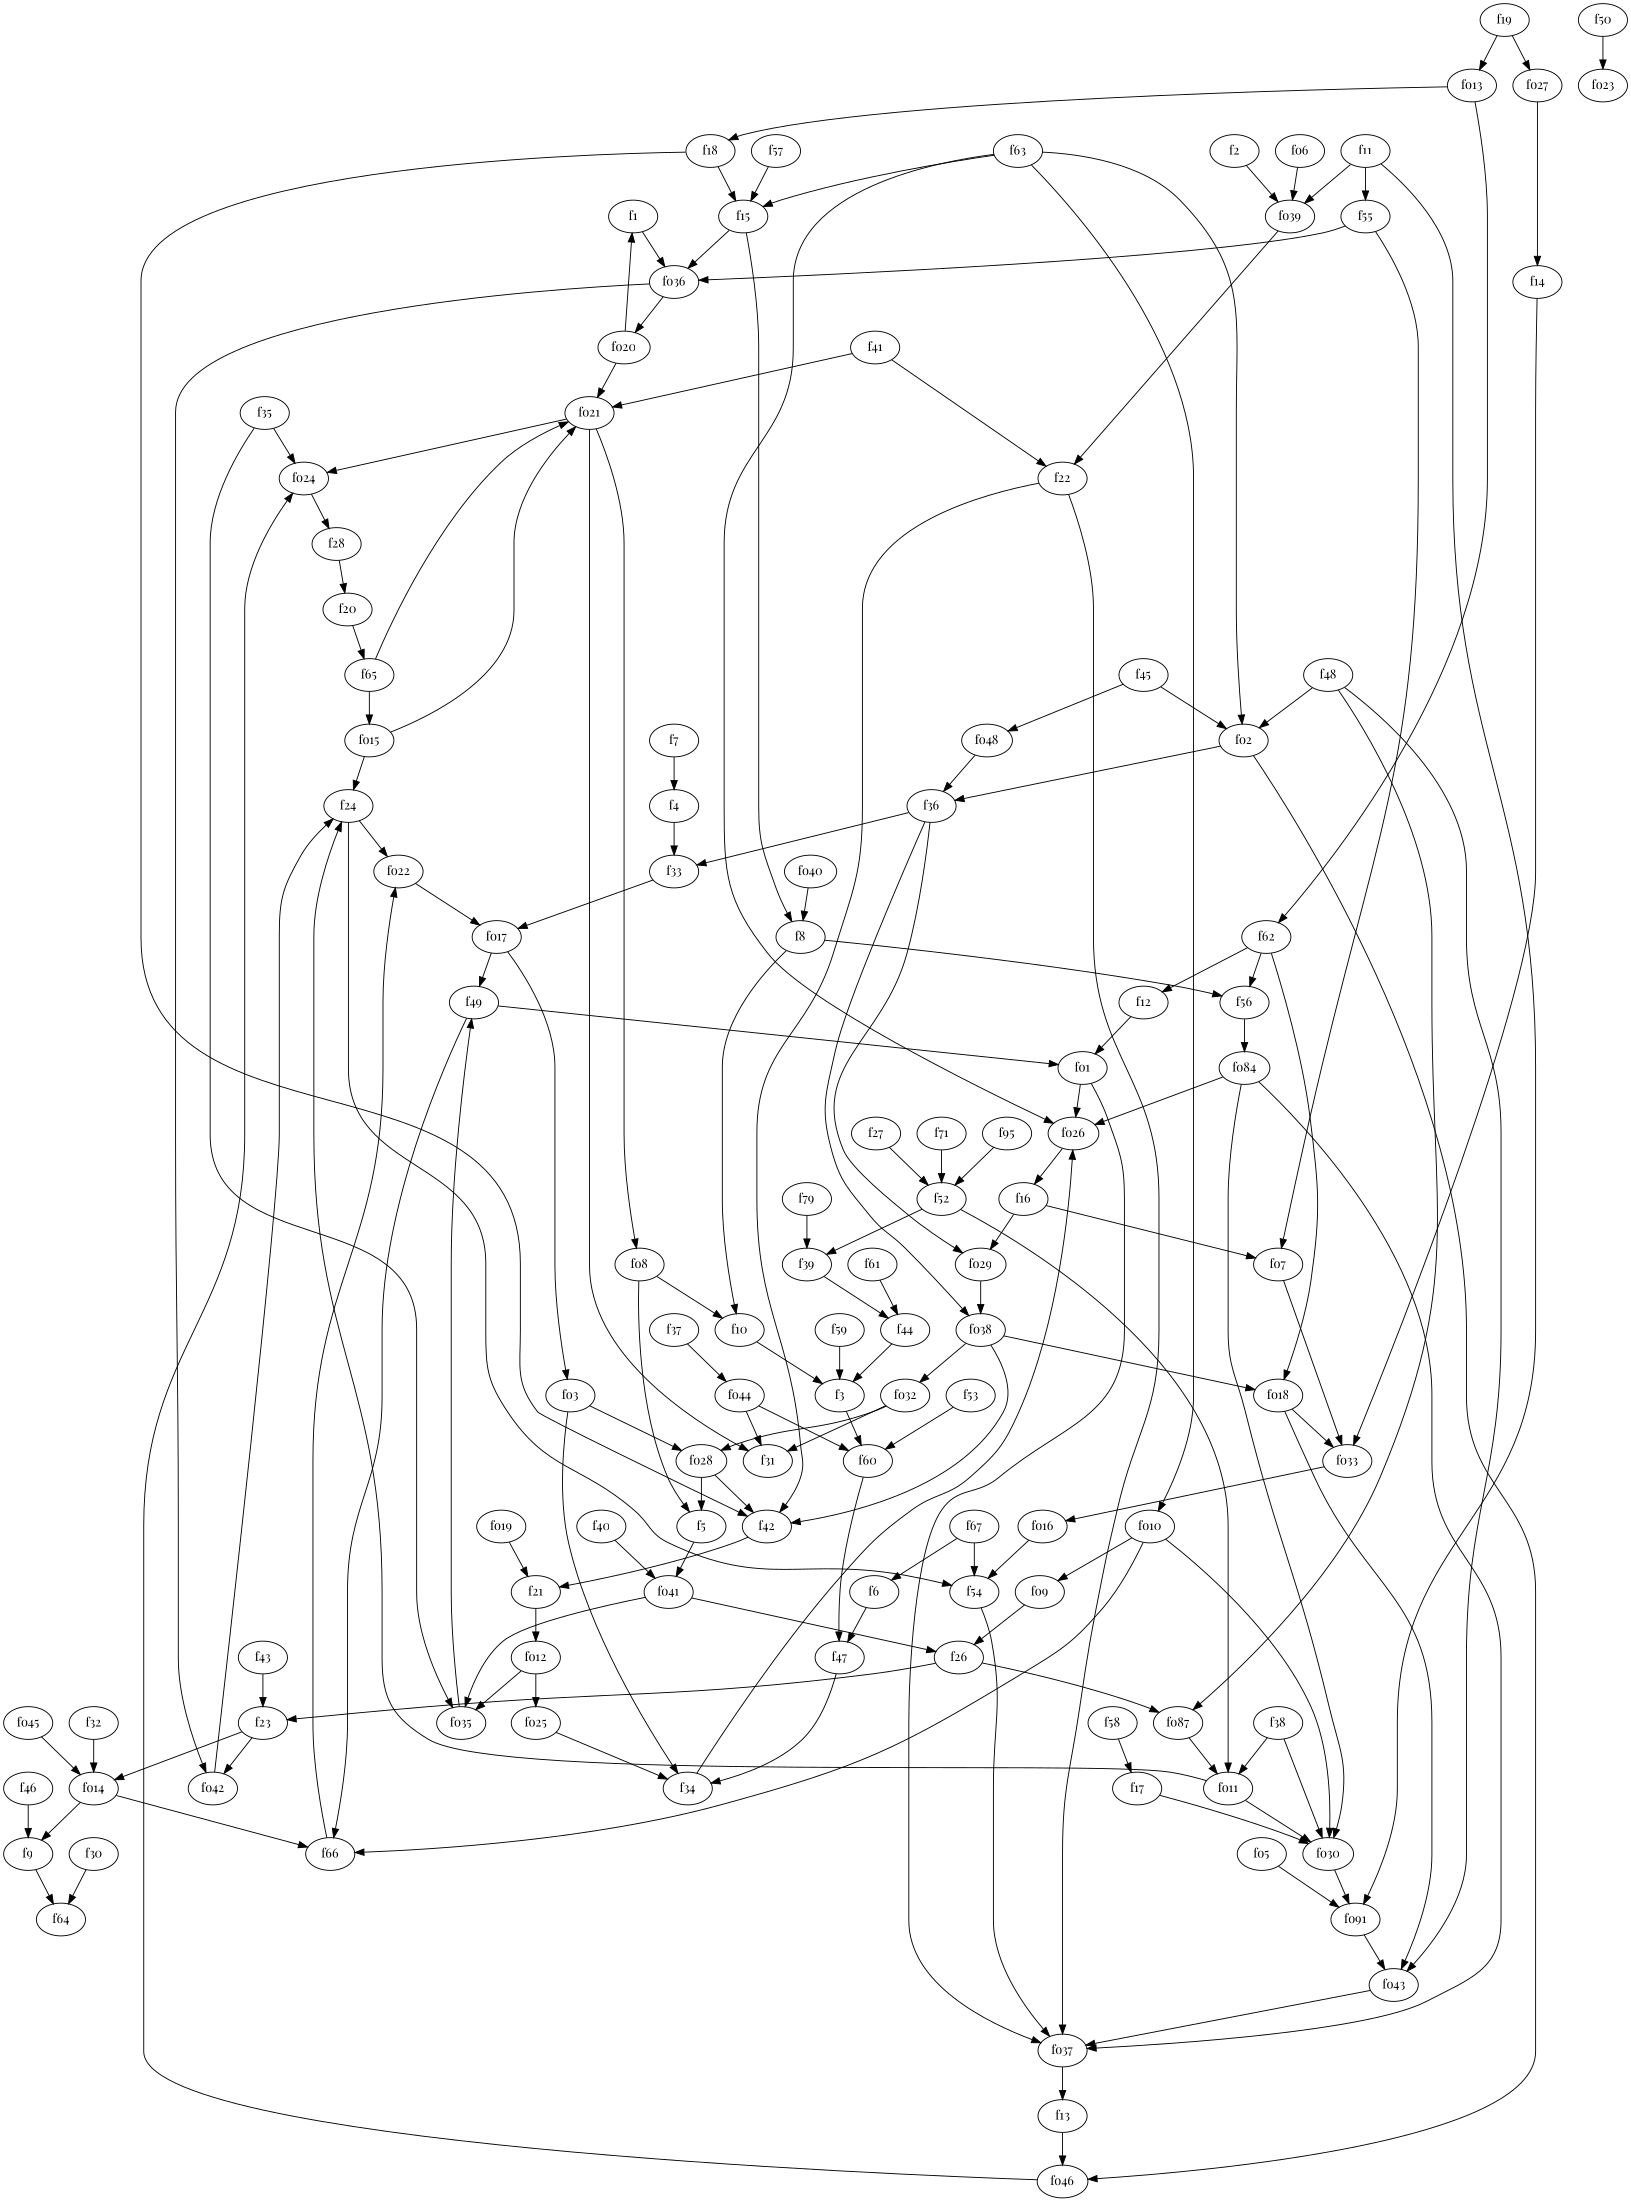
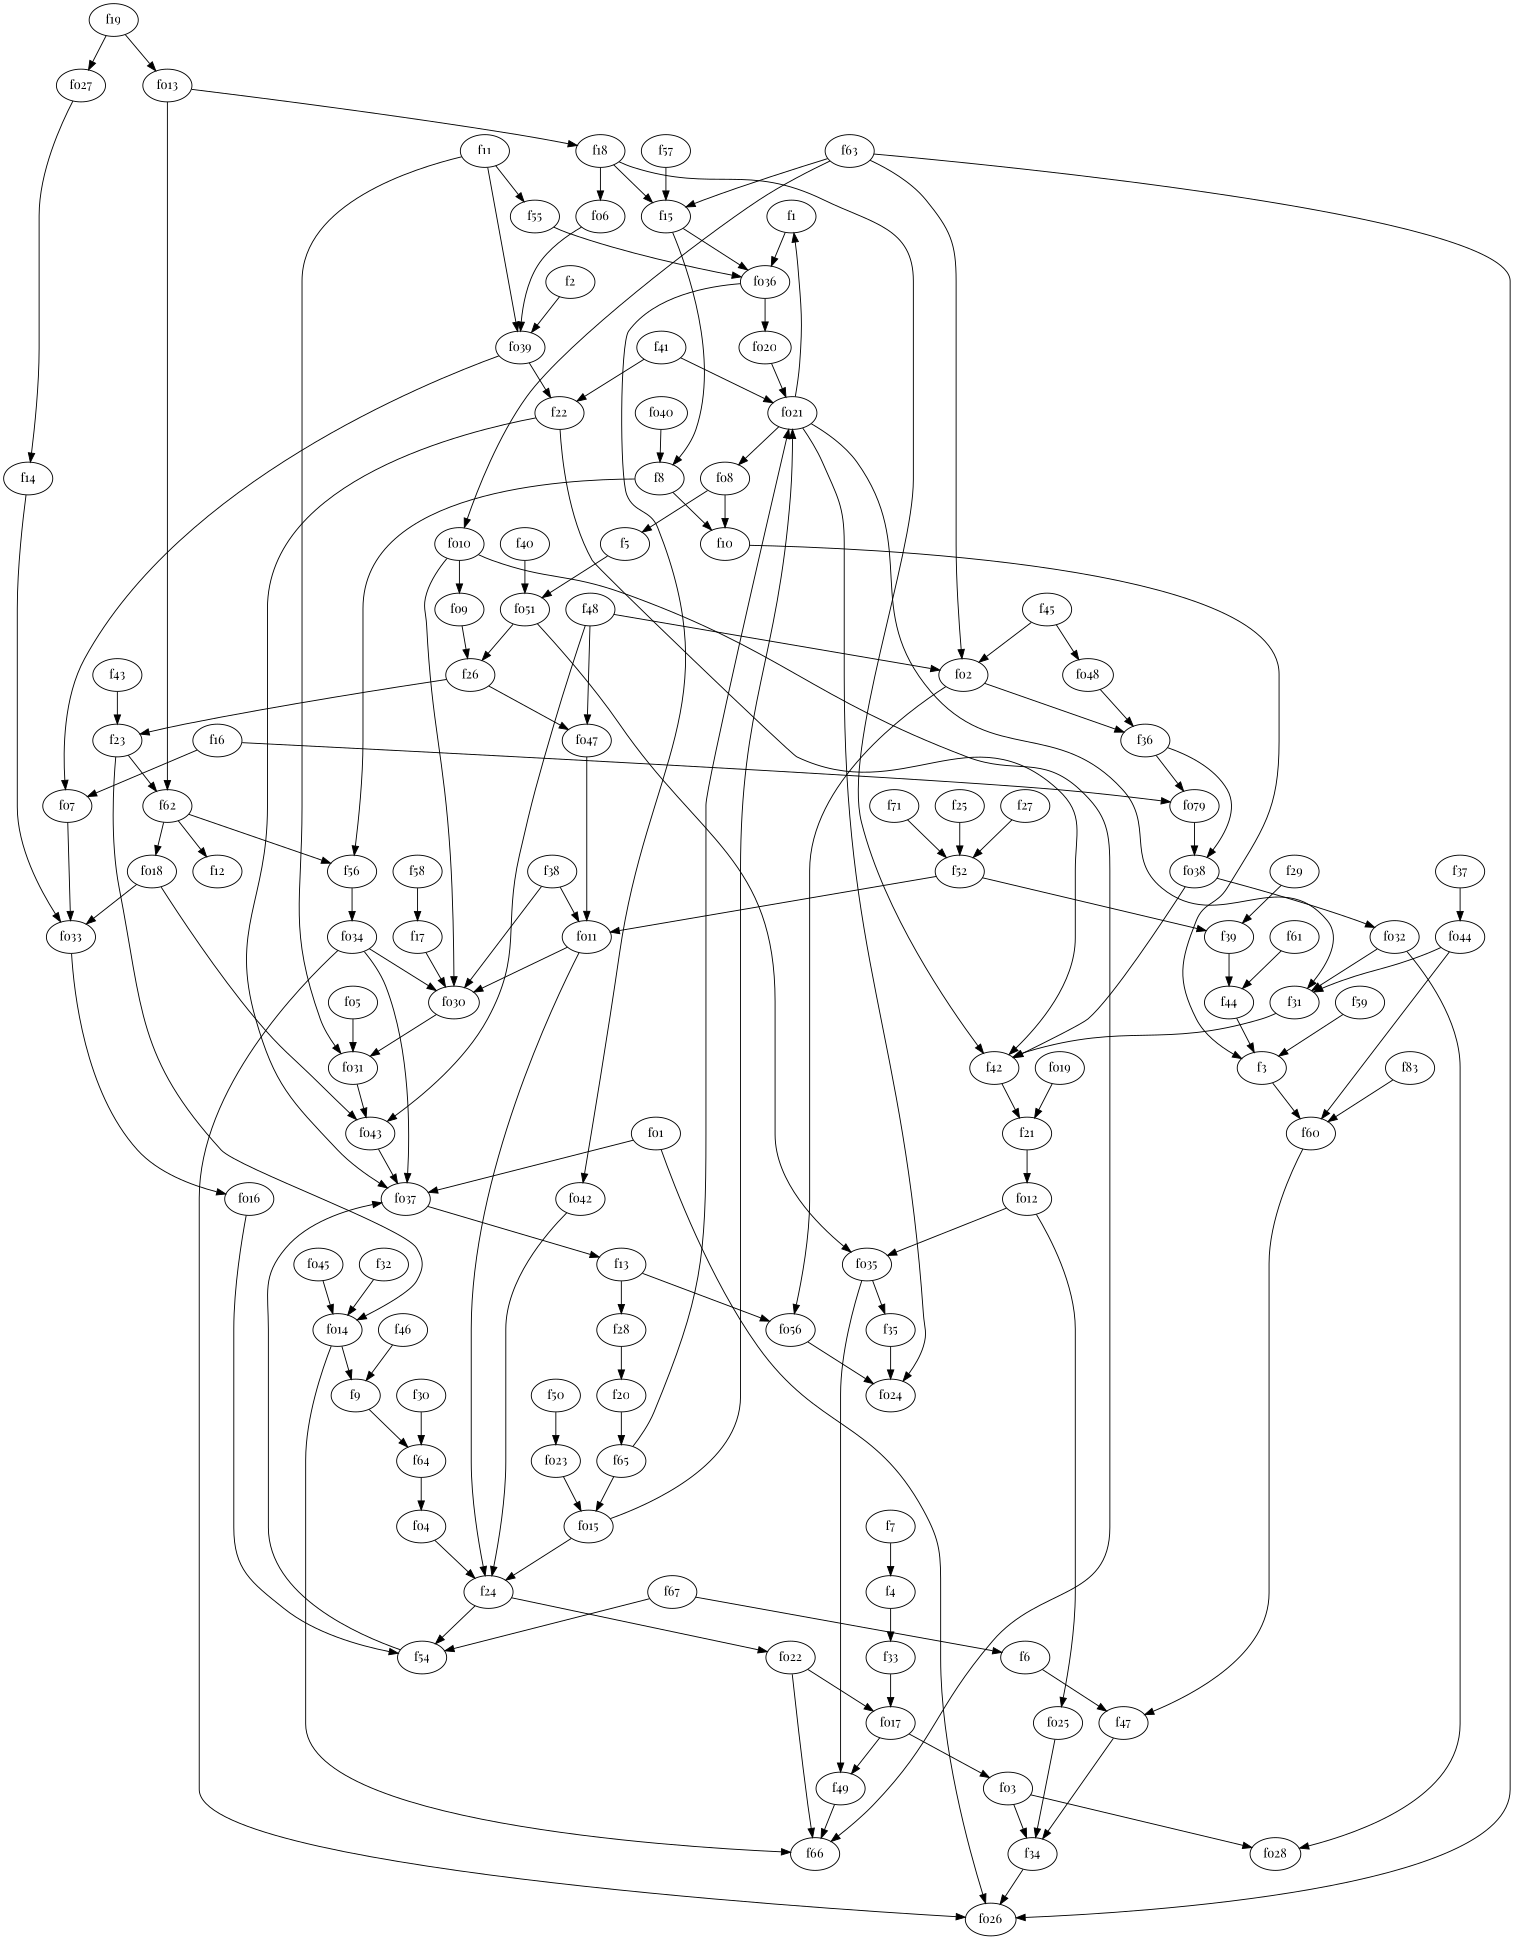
none -> (600, 179)
(628, 291) -> (801, 319)
(318, 507) -> (621, 1293)
(1404, 712) -> (216, 511)
(807, 838) -> none
(1117, 1031) -> none
(774, 1035) -> none
(1244, 1068) -> (352, 937)
(210, 1118) -> (877, 1293)
(1007, 1134) -> (960, 806)
(1051, 1163) -> none
(807, 1199) -> (1295, 872)
(981, 1265) -> (1194, 806)
(1131, 1363) -> none
(322, 1364) -> (801, 1751)
(971, 1396) -> (1410, 1068)
(701, 1488) -> none
none -> (570, 1490)
(731, 1490) -> (1149, 1035)
none -> (421, 1527)
(669, 1592) -> (525, 610)
(1178, 1723) -> (587, 741)
(241, 1752) -> (138, 768)
(1355, 1920) -> (353, 1068)
(1063, 2182) -> (791, 1330)
